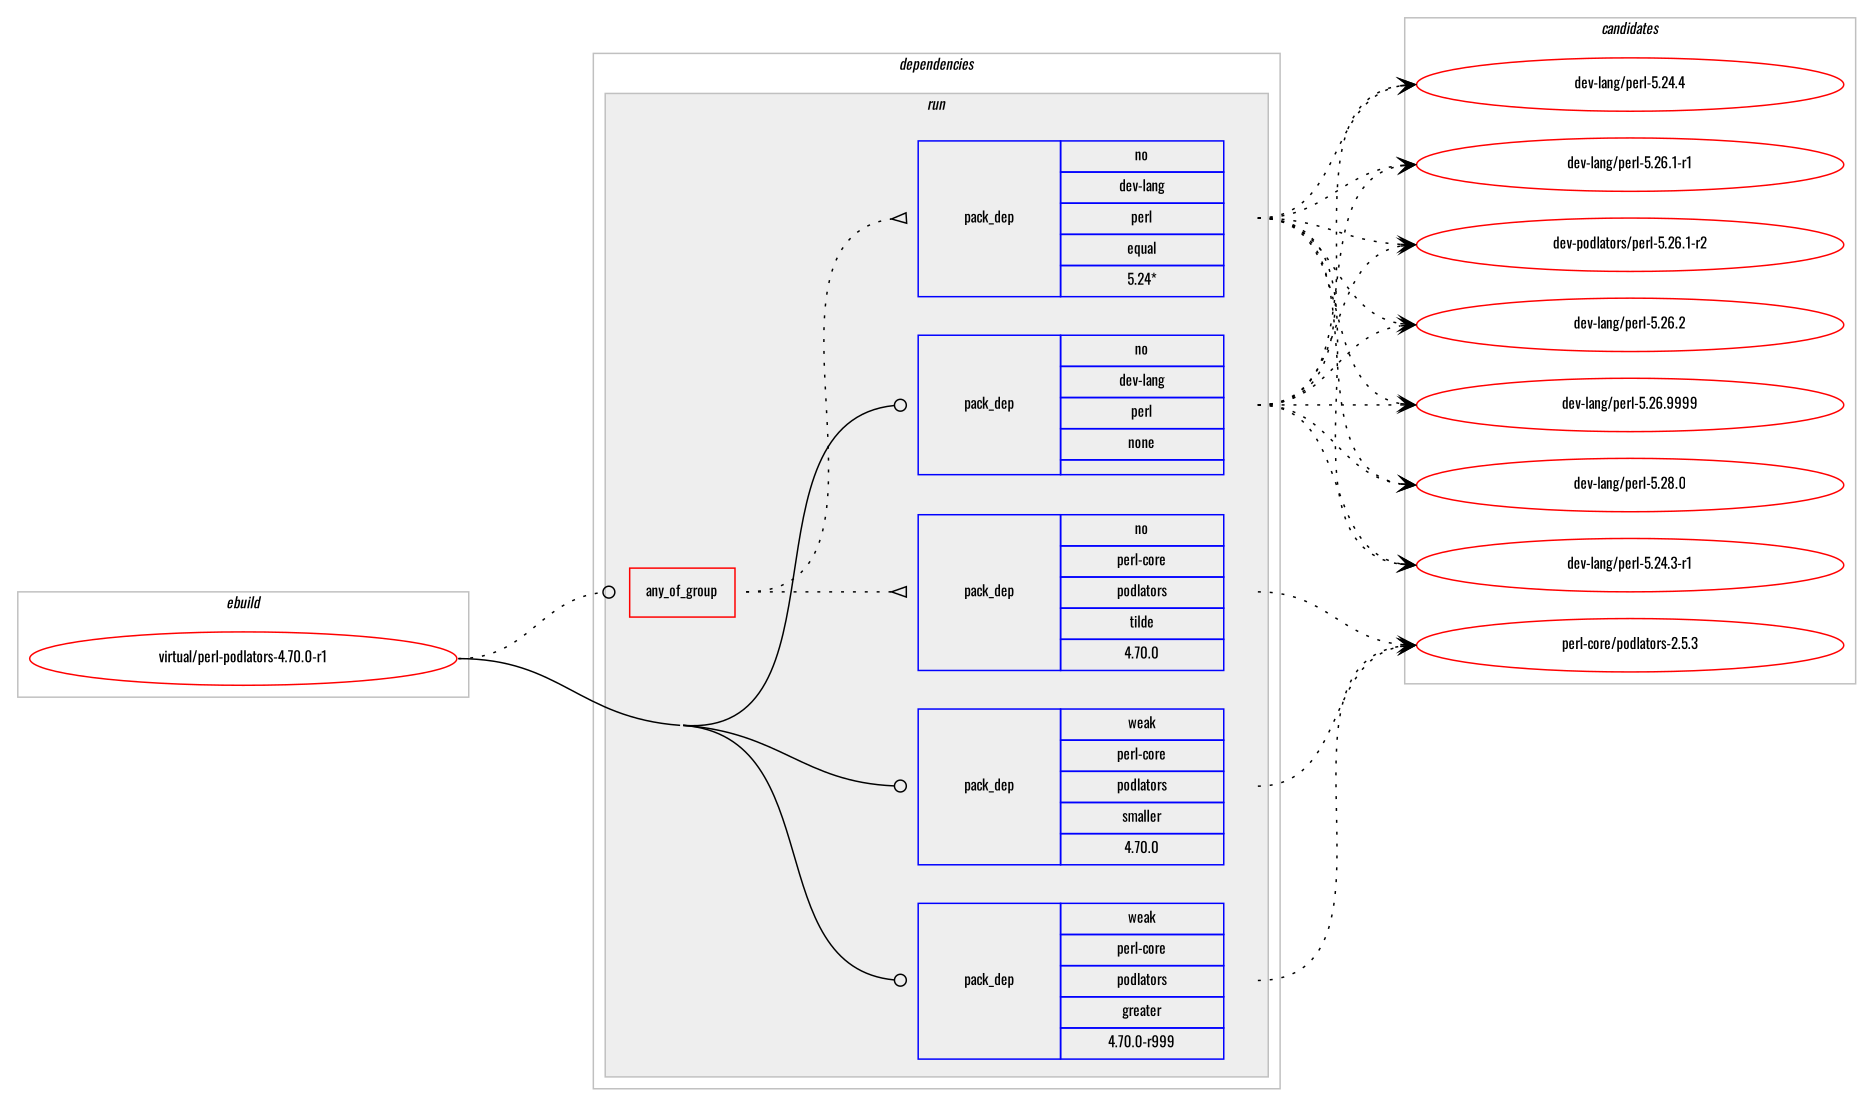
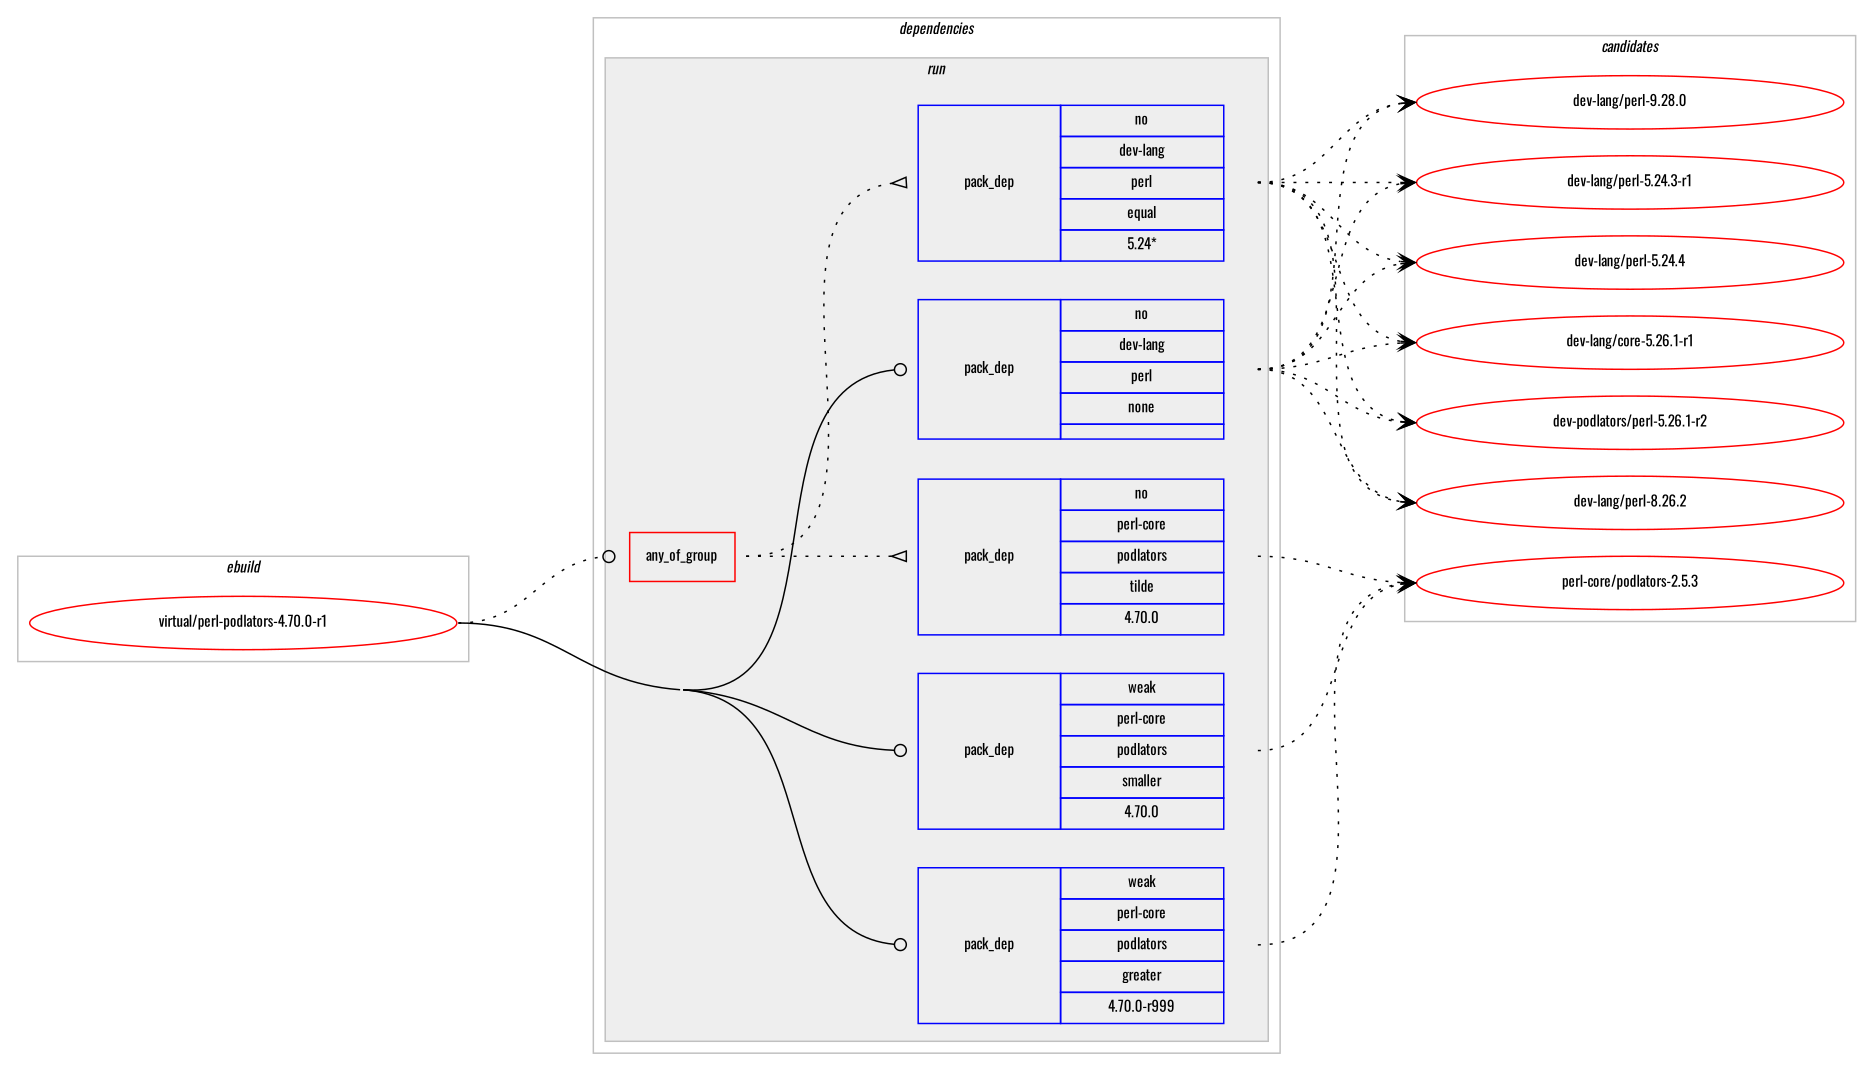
(1630, 165) -> (1630, 343)
(1630, 325) -> (1630, 503)
(1630, 405) -> none
(1630, 485) -> (1630, 102)
